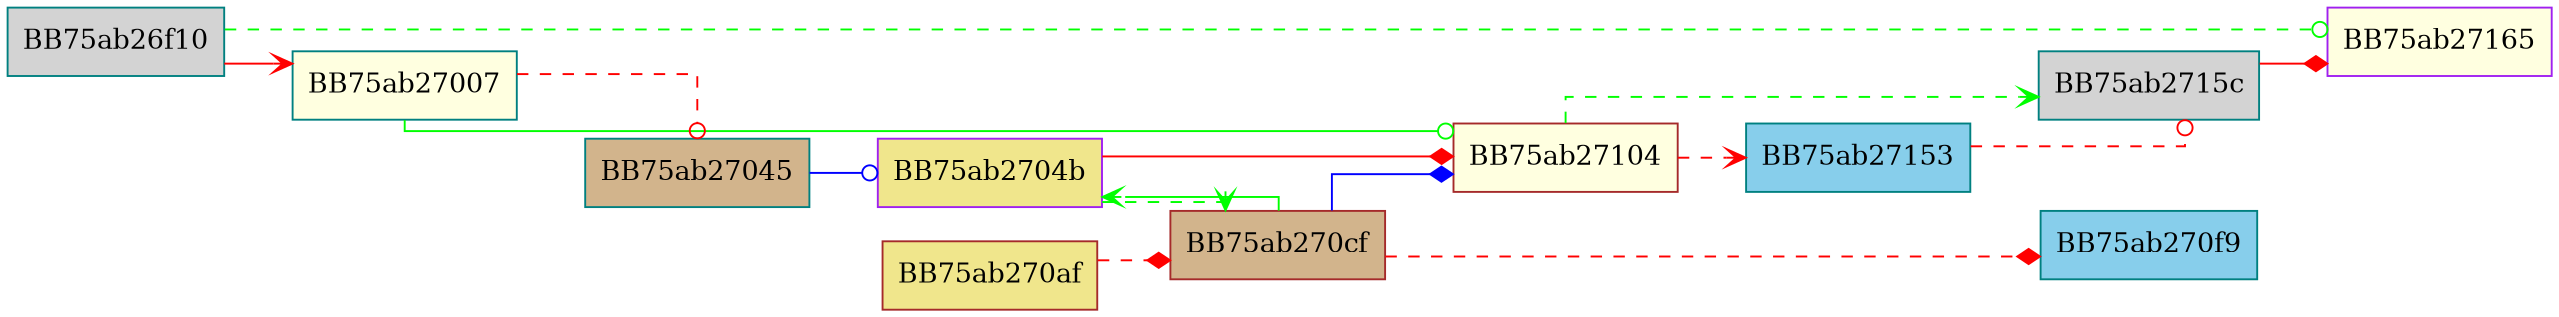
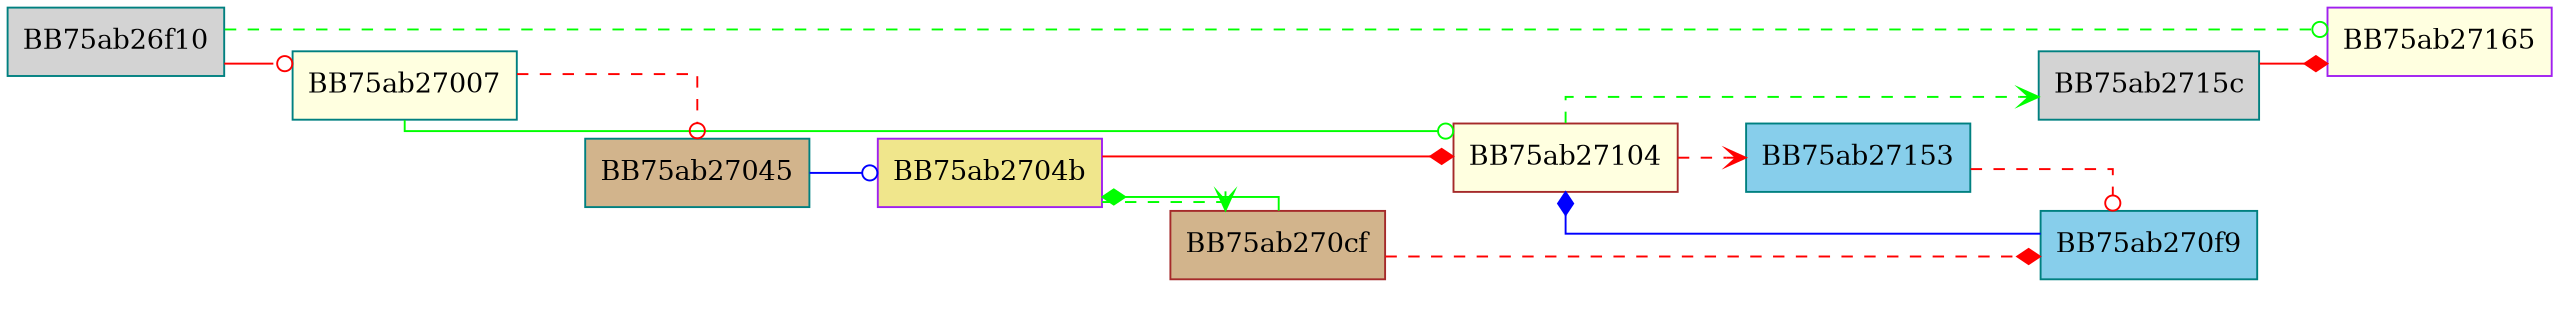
(249, 64) -> (249, 64)
(2083, 146) -> (2055, 169)
(1363, 174) -> (1794, 234)
(1238, 197) -> (1238, 197)
(990, 276) -> none
